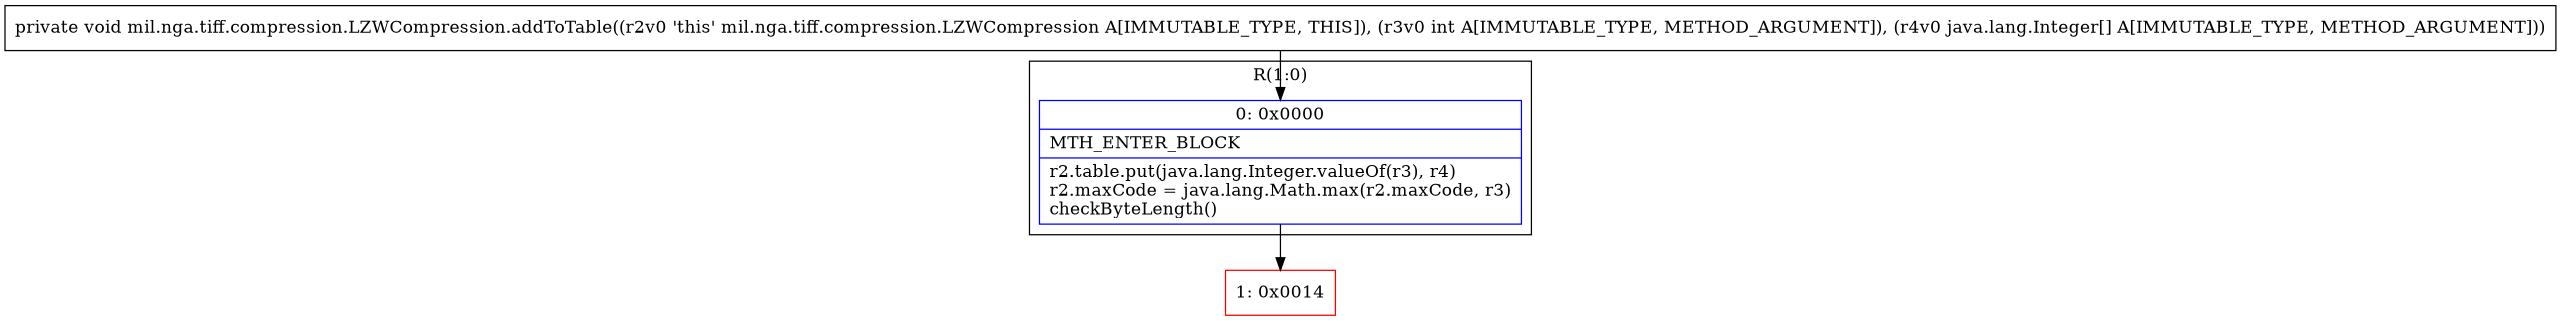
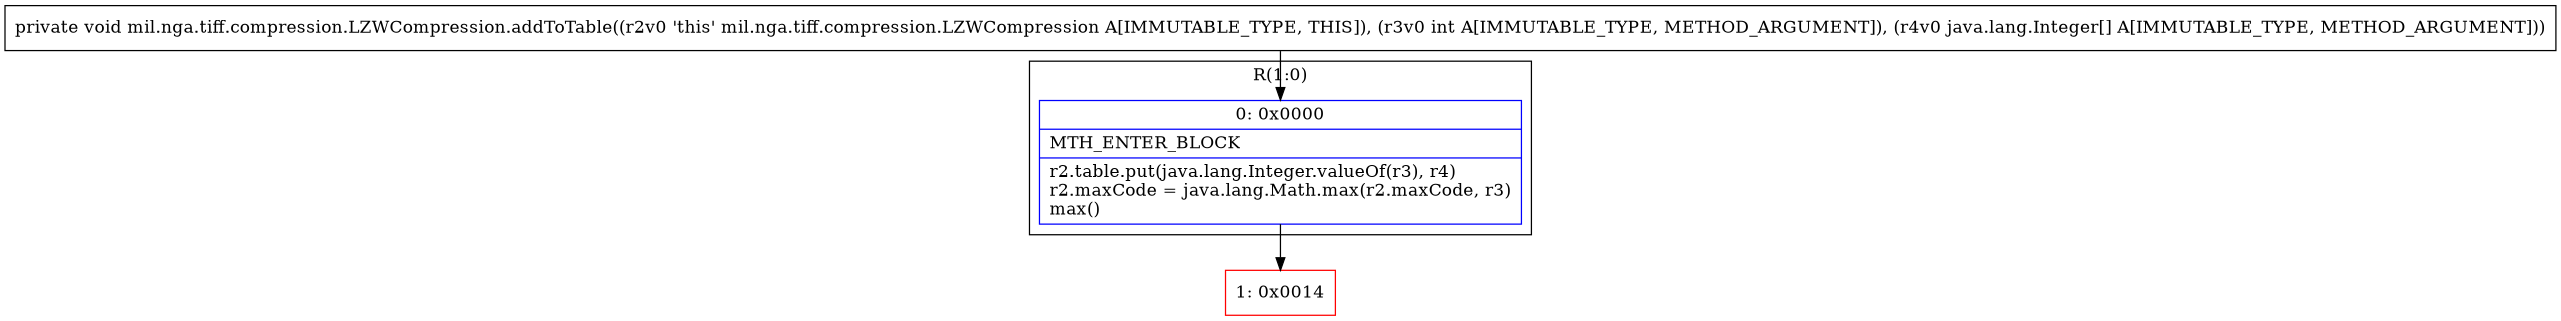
(1134, 209) -> (1075, 209)
